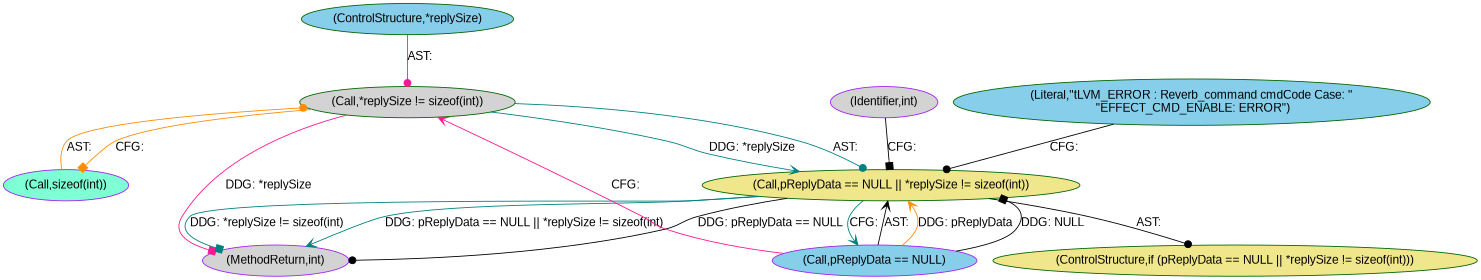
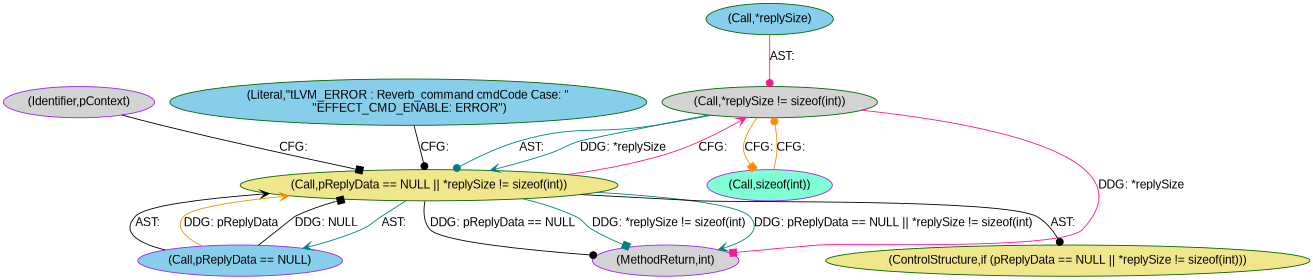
(407, 19) -> (770, 19)
(884, 102) -> (79, 102)
(81, 148) -> (793, 148)
(627, 209) -> (656, 157)
(865, 223) -> (396, 223)
